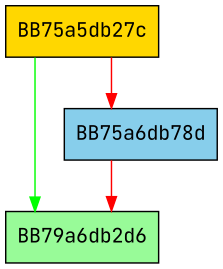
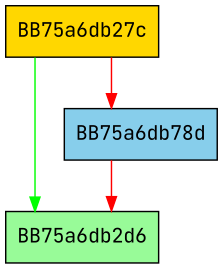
(82, 31) -> (82, 31)
(82, 237) -> (82, 237)
